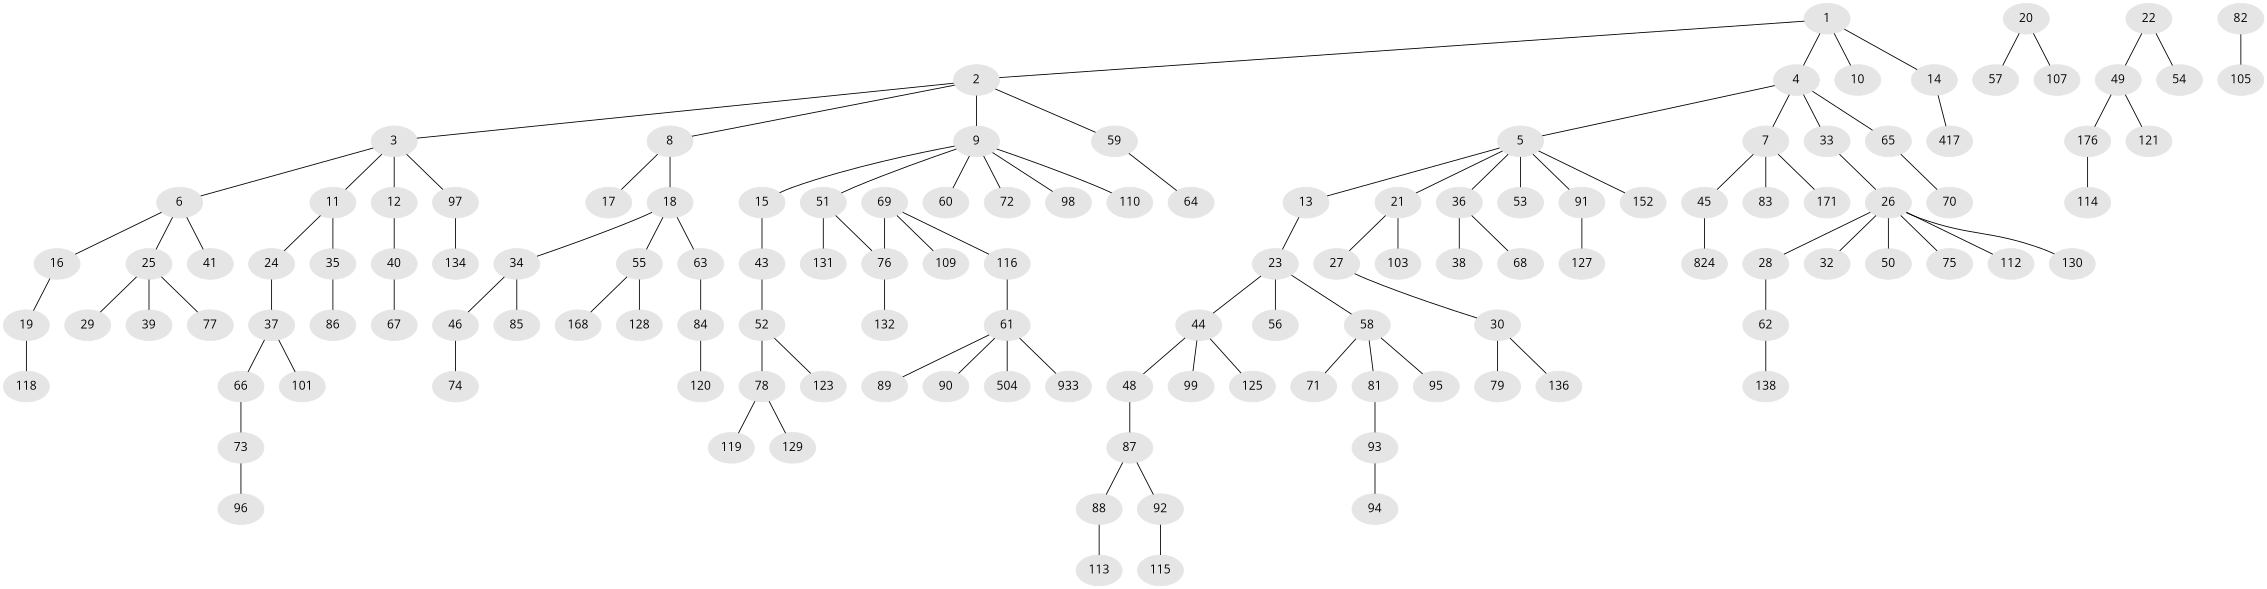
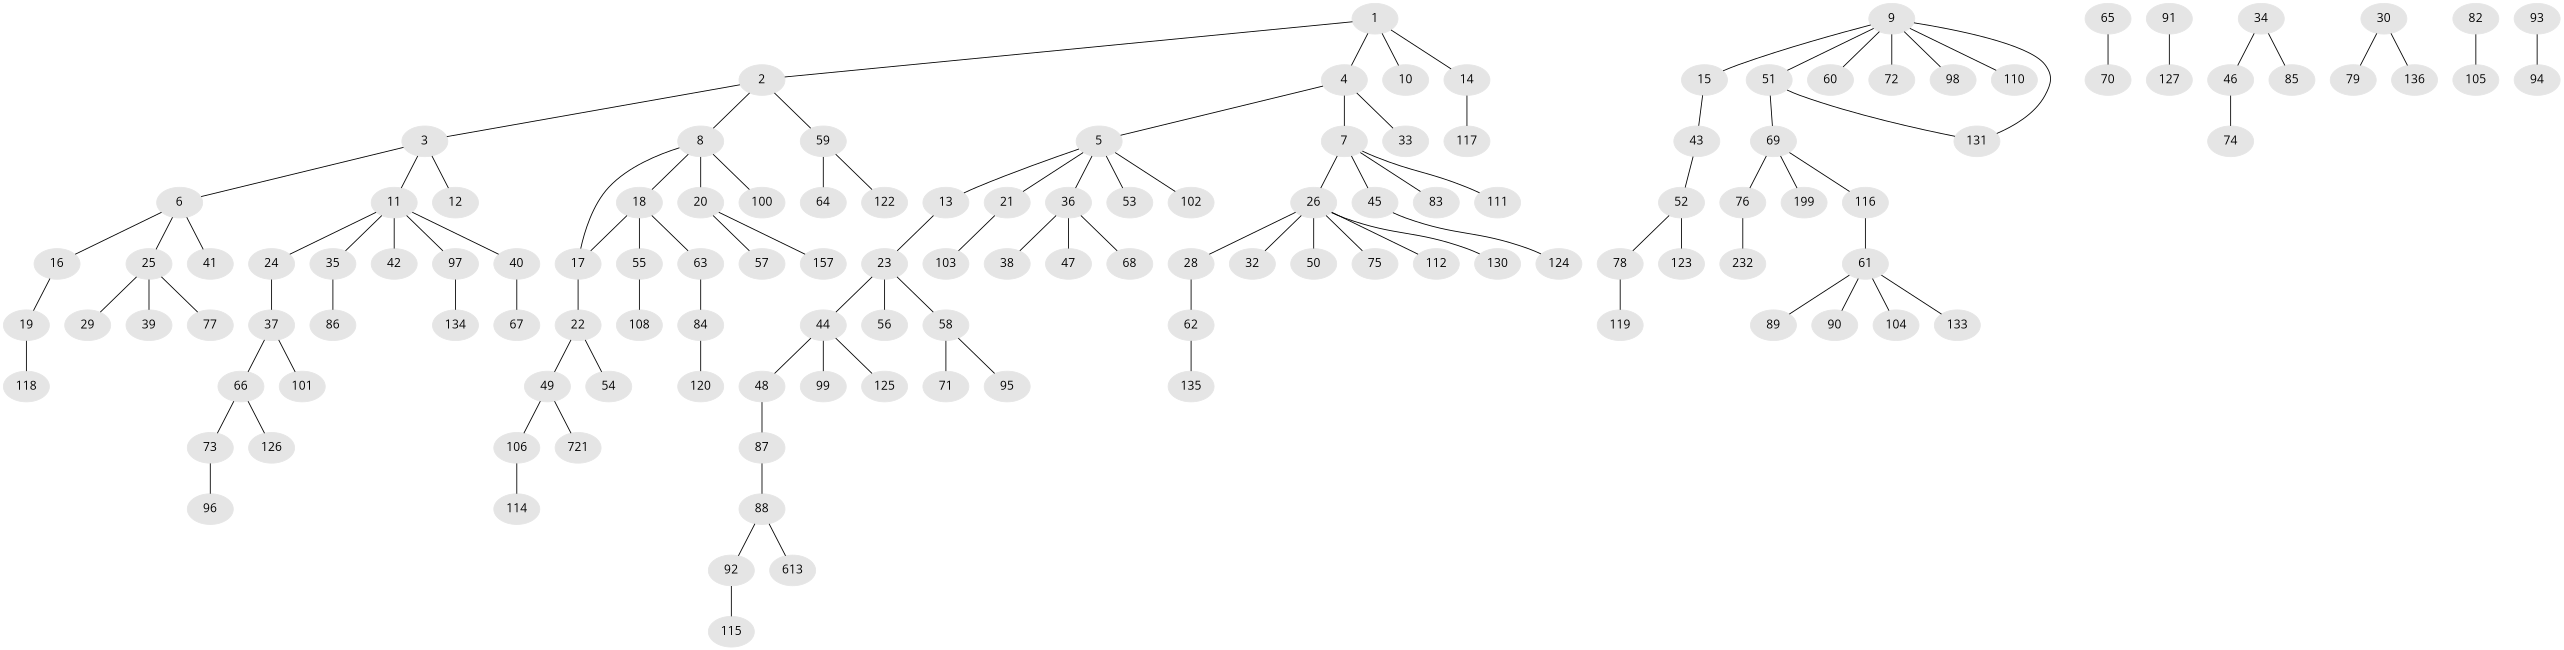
(2057, 80) -> (823, 264)
(977, 111) -> (2027, 52)
(1842, 111) -> none
(1950, 141) -> (1467, 141)
(2088, 141) -> (517, 448)
(2149, 141) -> (578, 448)
(425, 172) -> (425, 233)
none -> (701, 172)
(1551, 172) -> none
(1858, 172) -> (1329, 172)
none -> (762, 203)
none -> (885, 203)
(1643, 203) -> (1191, 203)
(1827, 203) -> (1498, 203)
(394, 233) -> (455, 233)
(854, 233) -> (1771, 111)
(595, 235) -> (609, 233)
none -> (394, 264)
(946, 264) -> (1804, 203)
none -> (1068, 264)
(1337, 264) -> none
(1704, 264) -> (1559, 264)
none -> (578, 295)
(578, 325) -> (639, 325)
(639, 325) -> none
(885, 325) -> (1743, 264)
(1007, 387) -> (1896, 325)
(1068, 387) -> (1957, 325)
(1375, 387) -> none
(1766, 387) -> (1191, 387)
none -> (272, 448)
(793, 448) -> none
(1145, 479) -> (747, 540)
(1099, 570) -> (793, 570)
